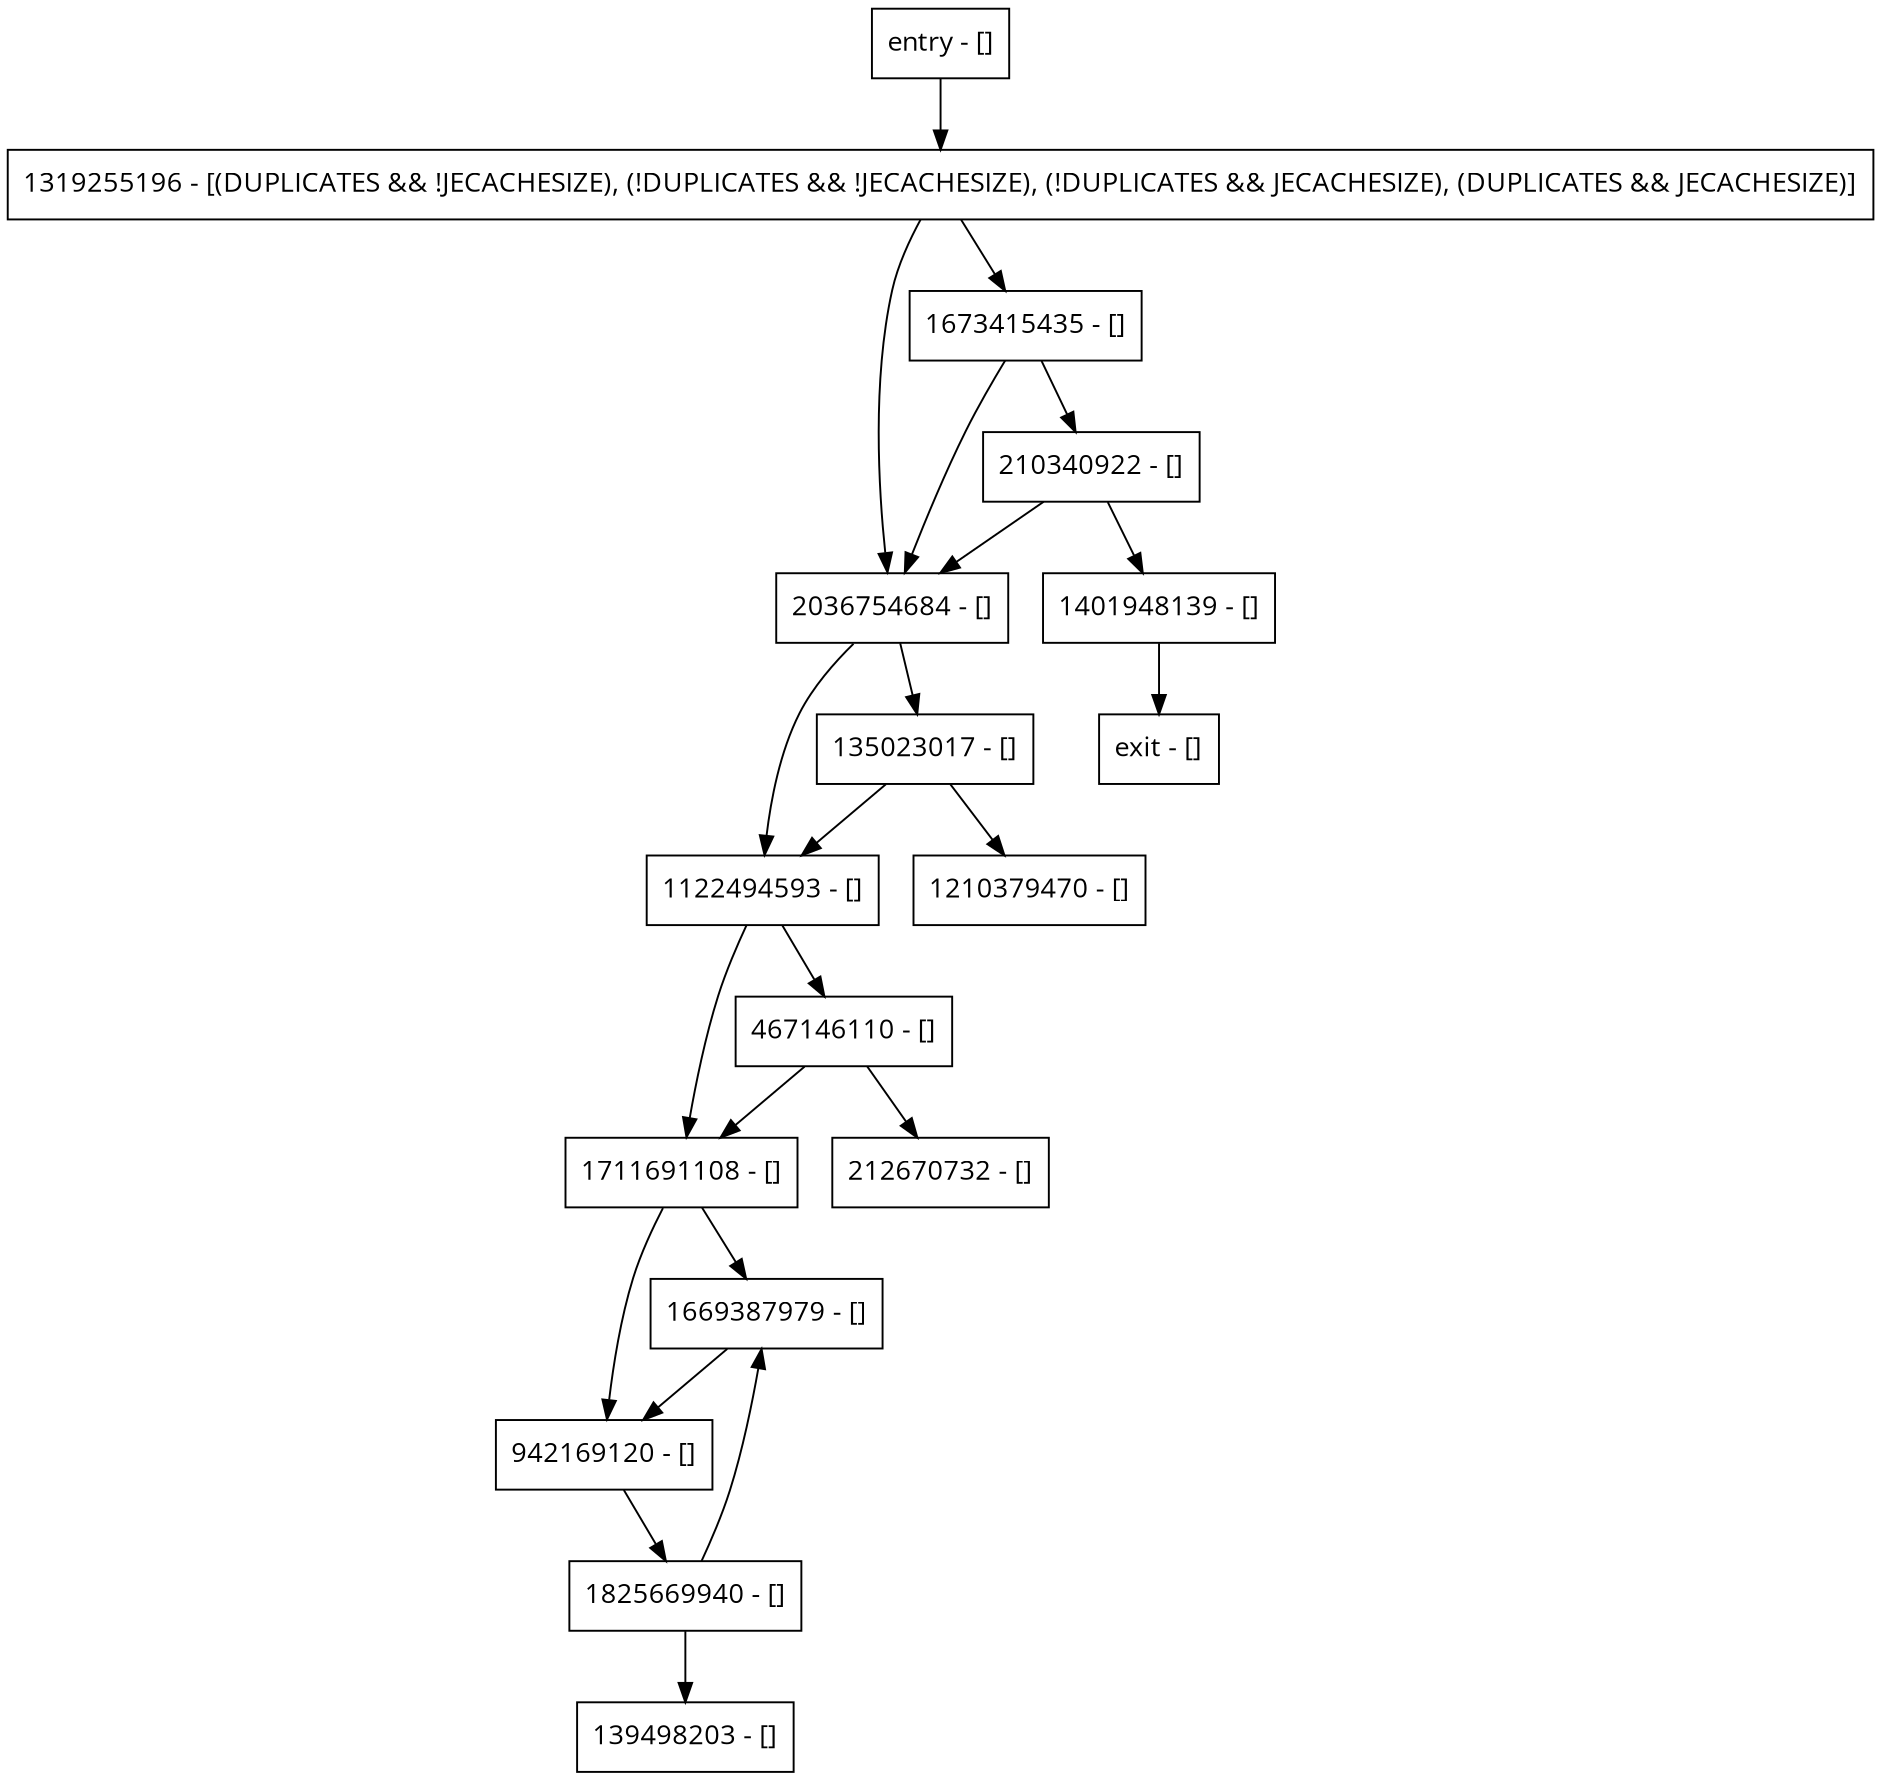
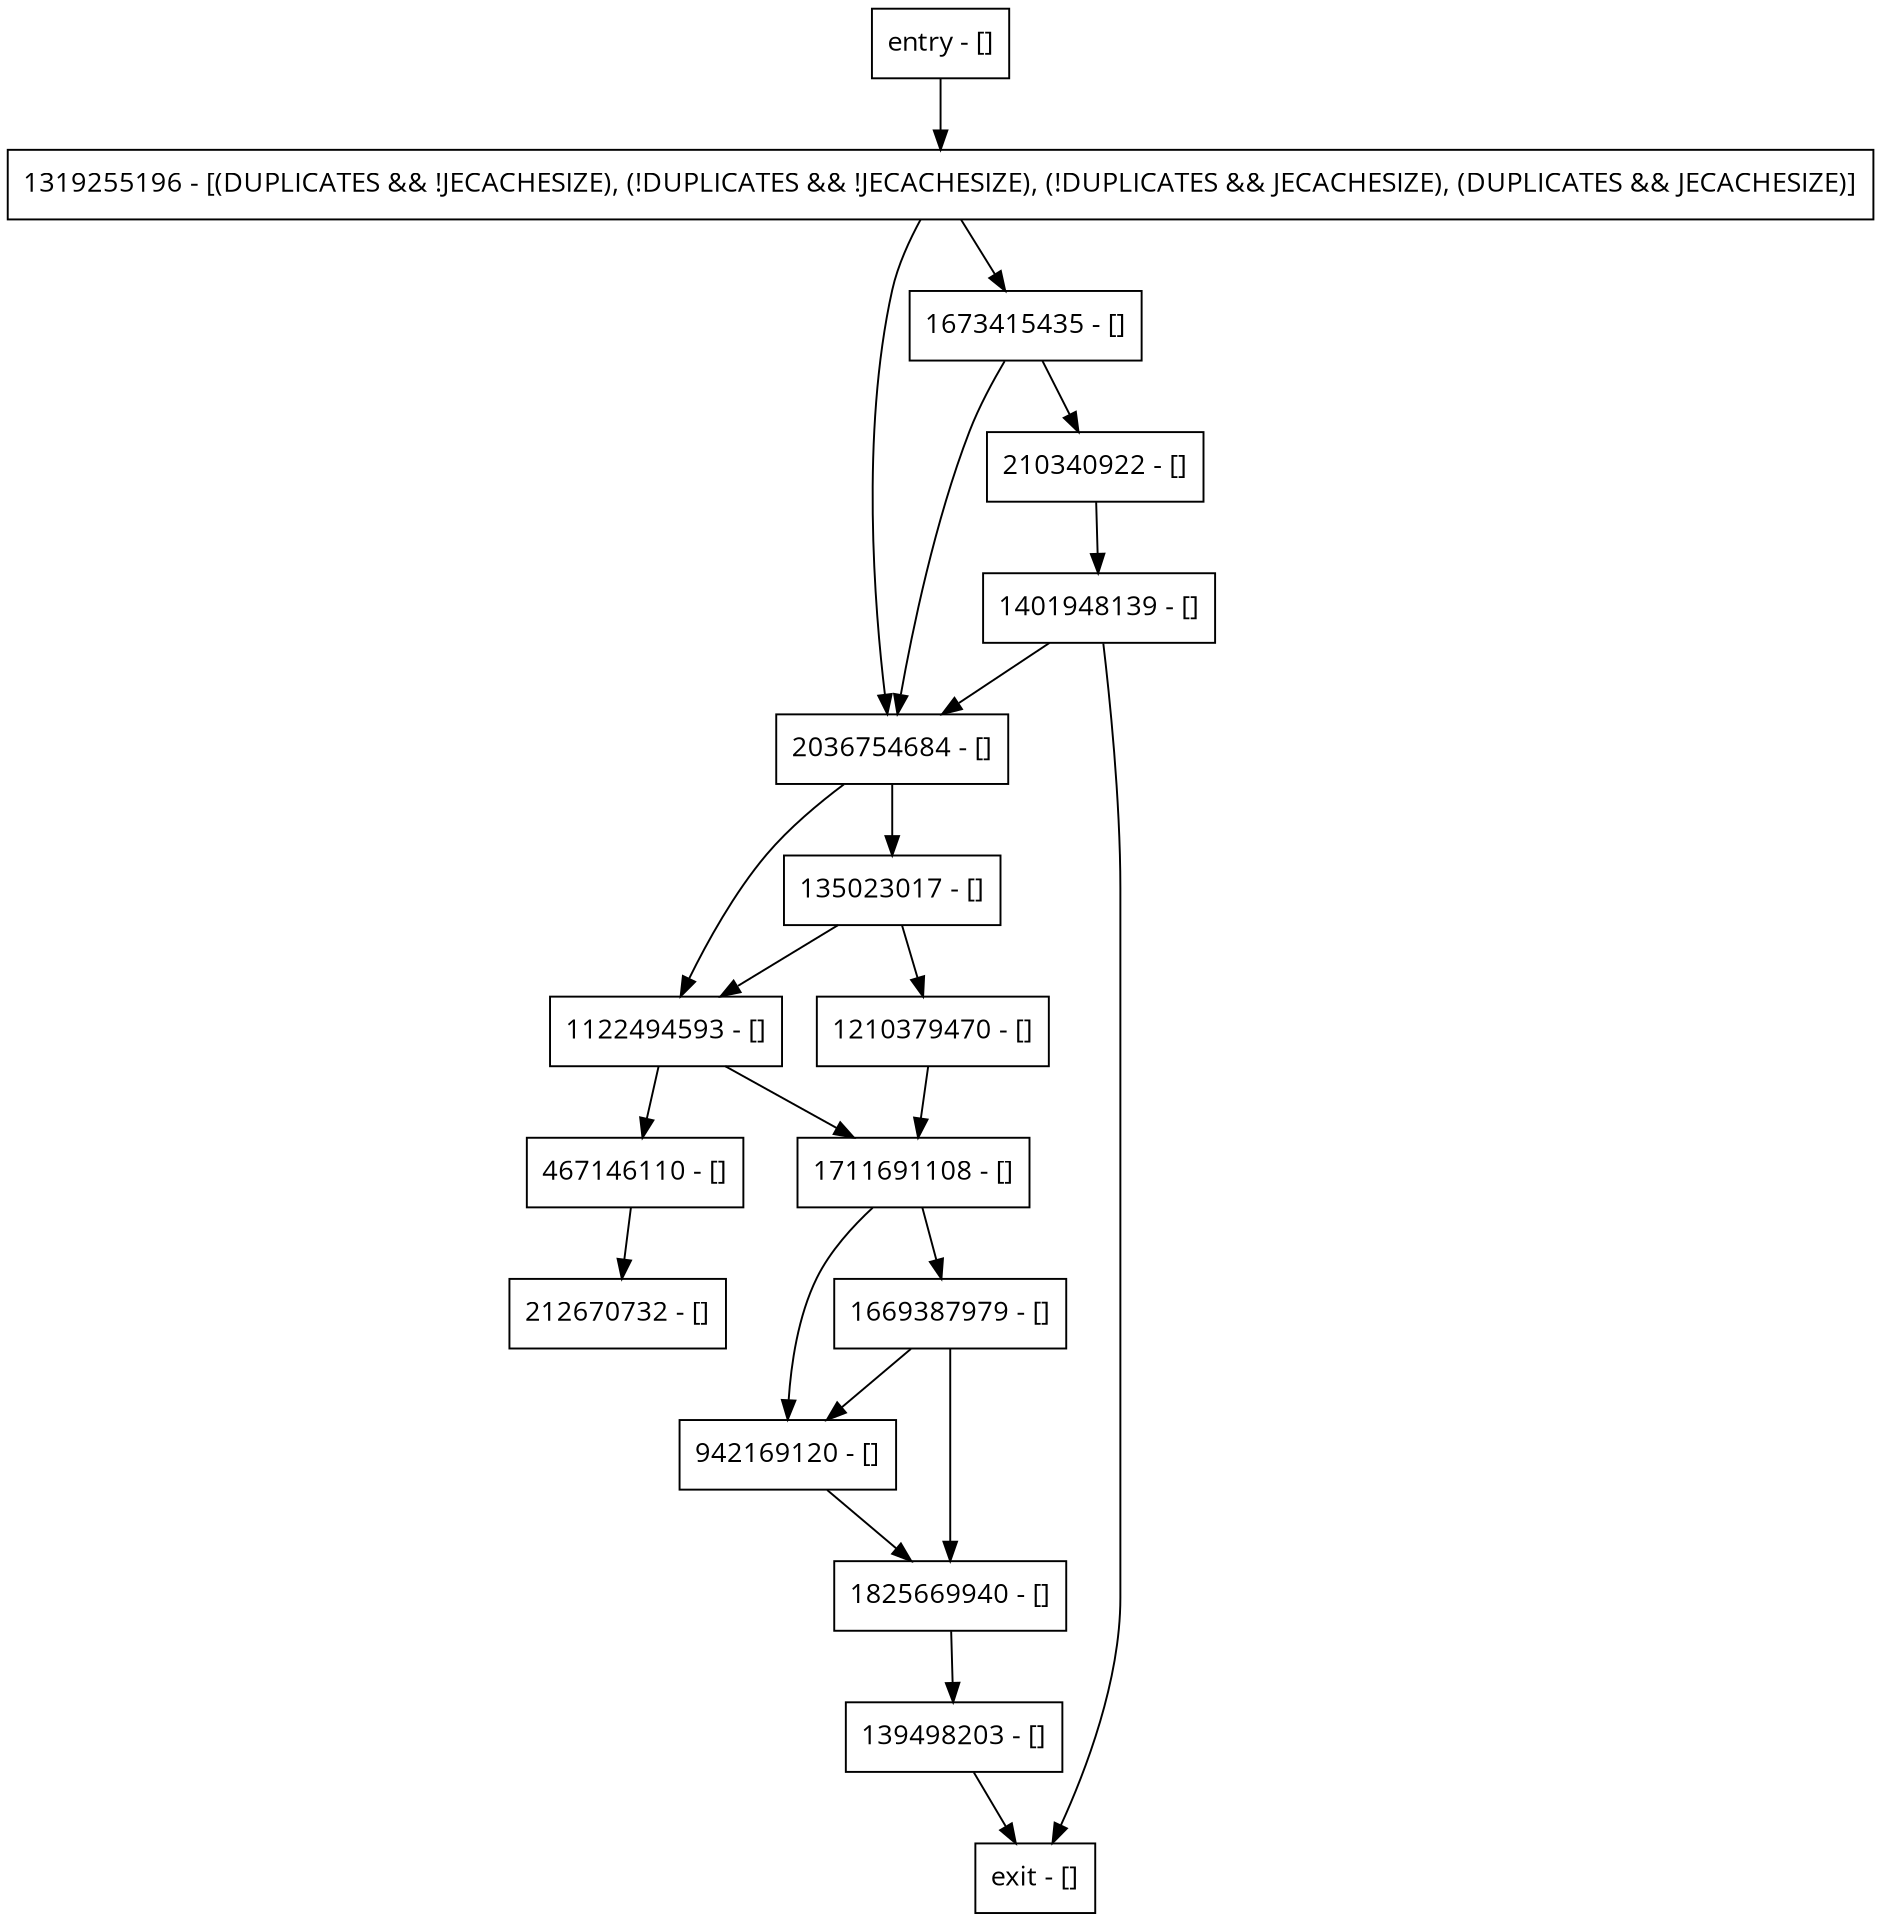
(1000, 532) -> (1004, 673)
(770, 1096) -> (925, 1092)
(737, 1467) -> (950, 1445)
none -> (990, 1799)
